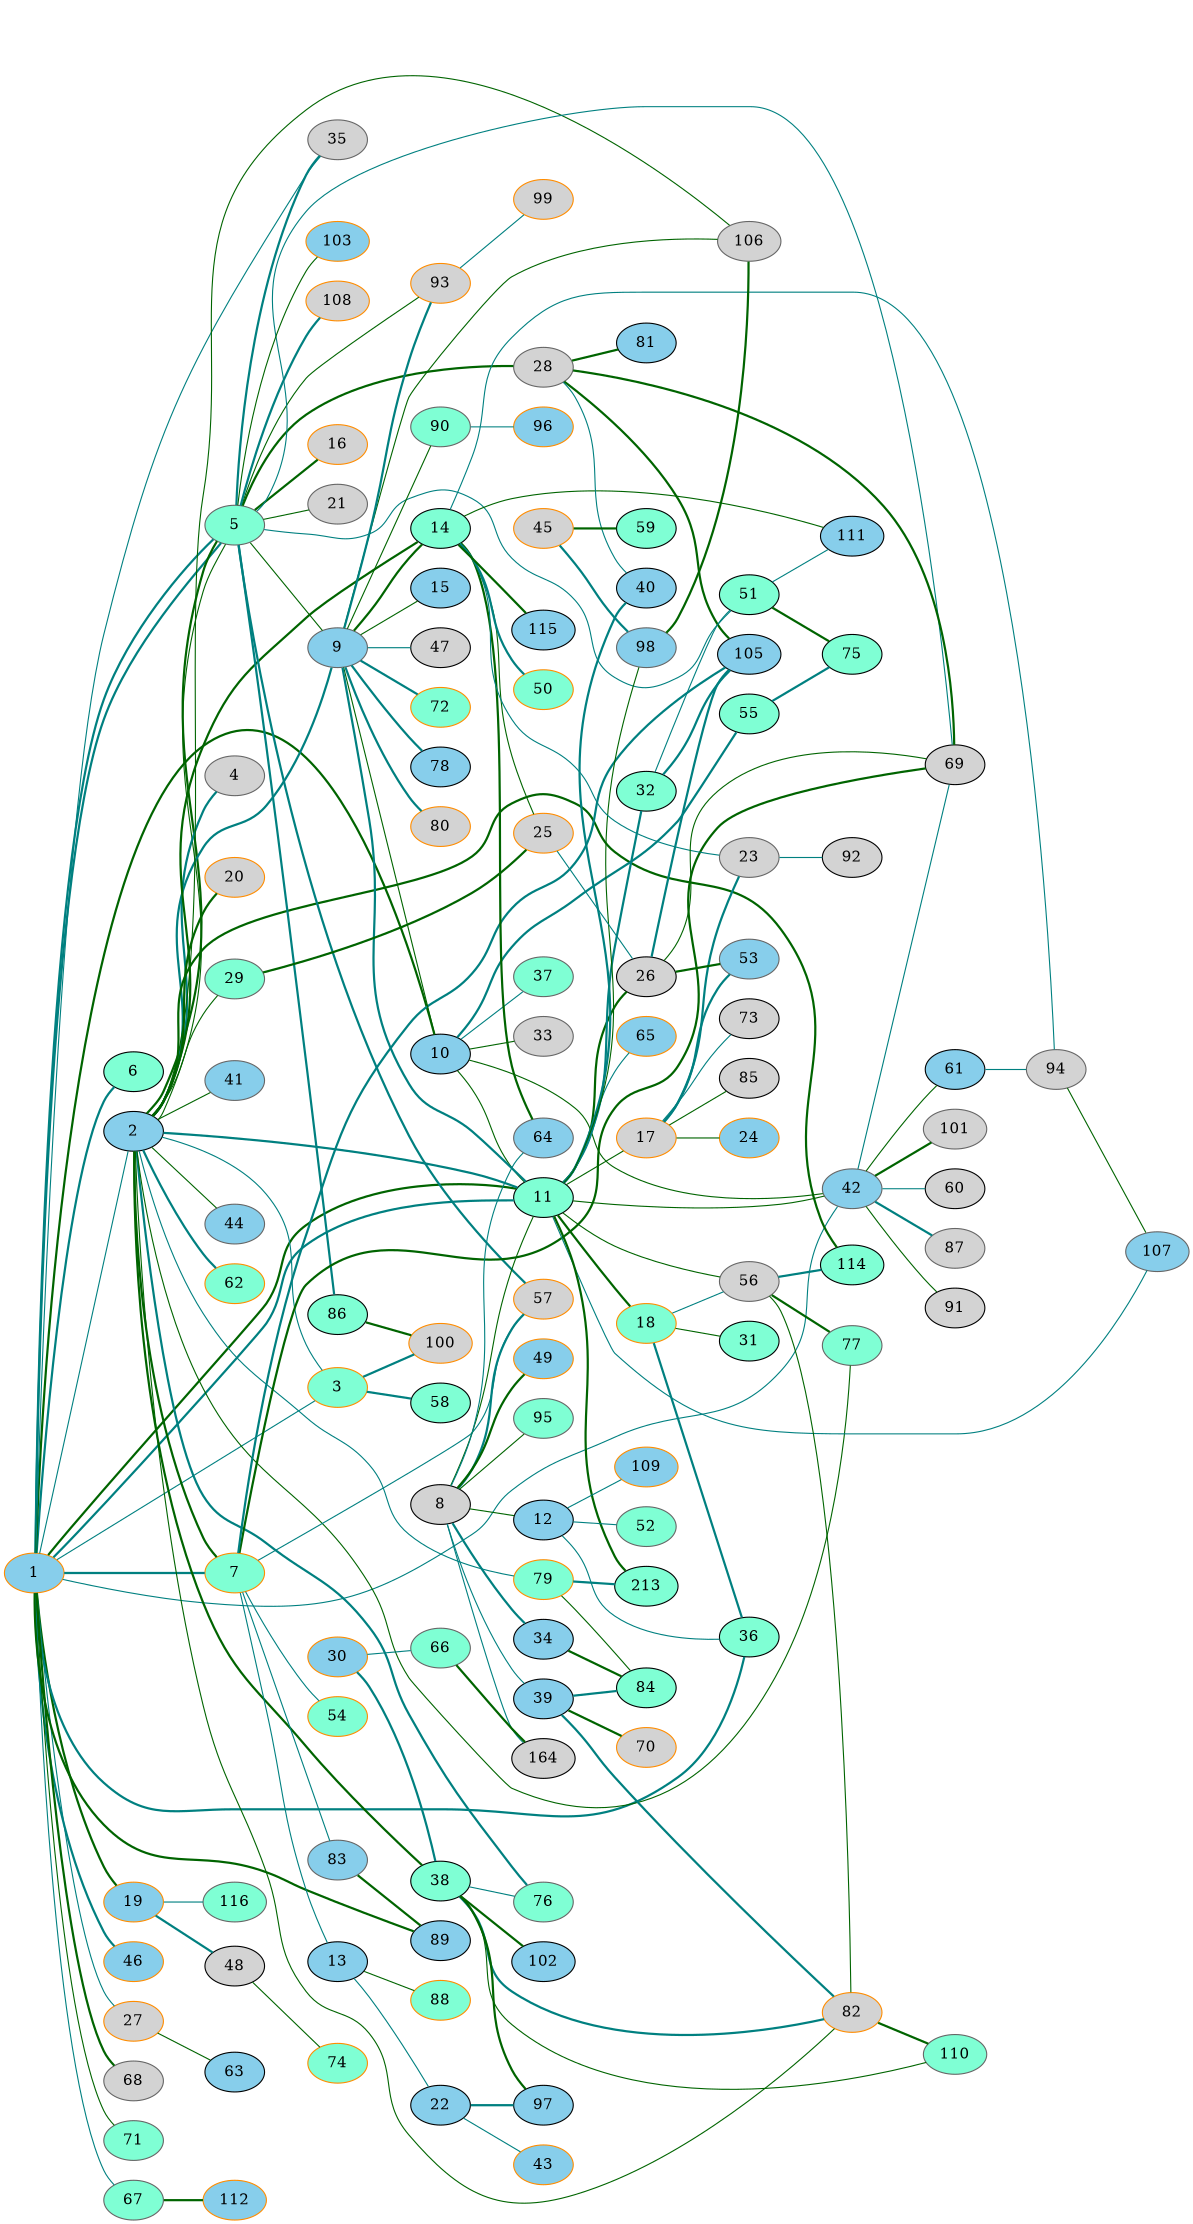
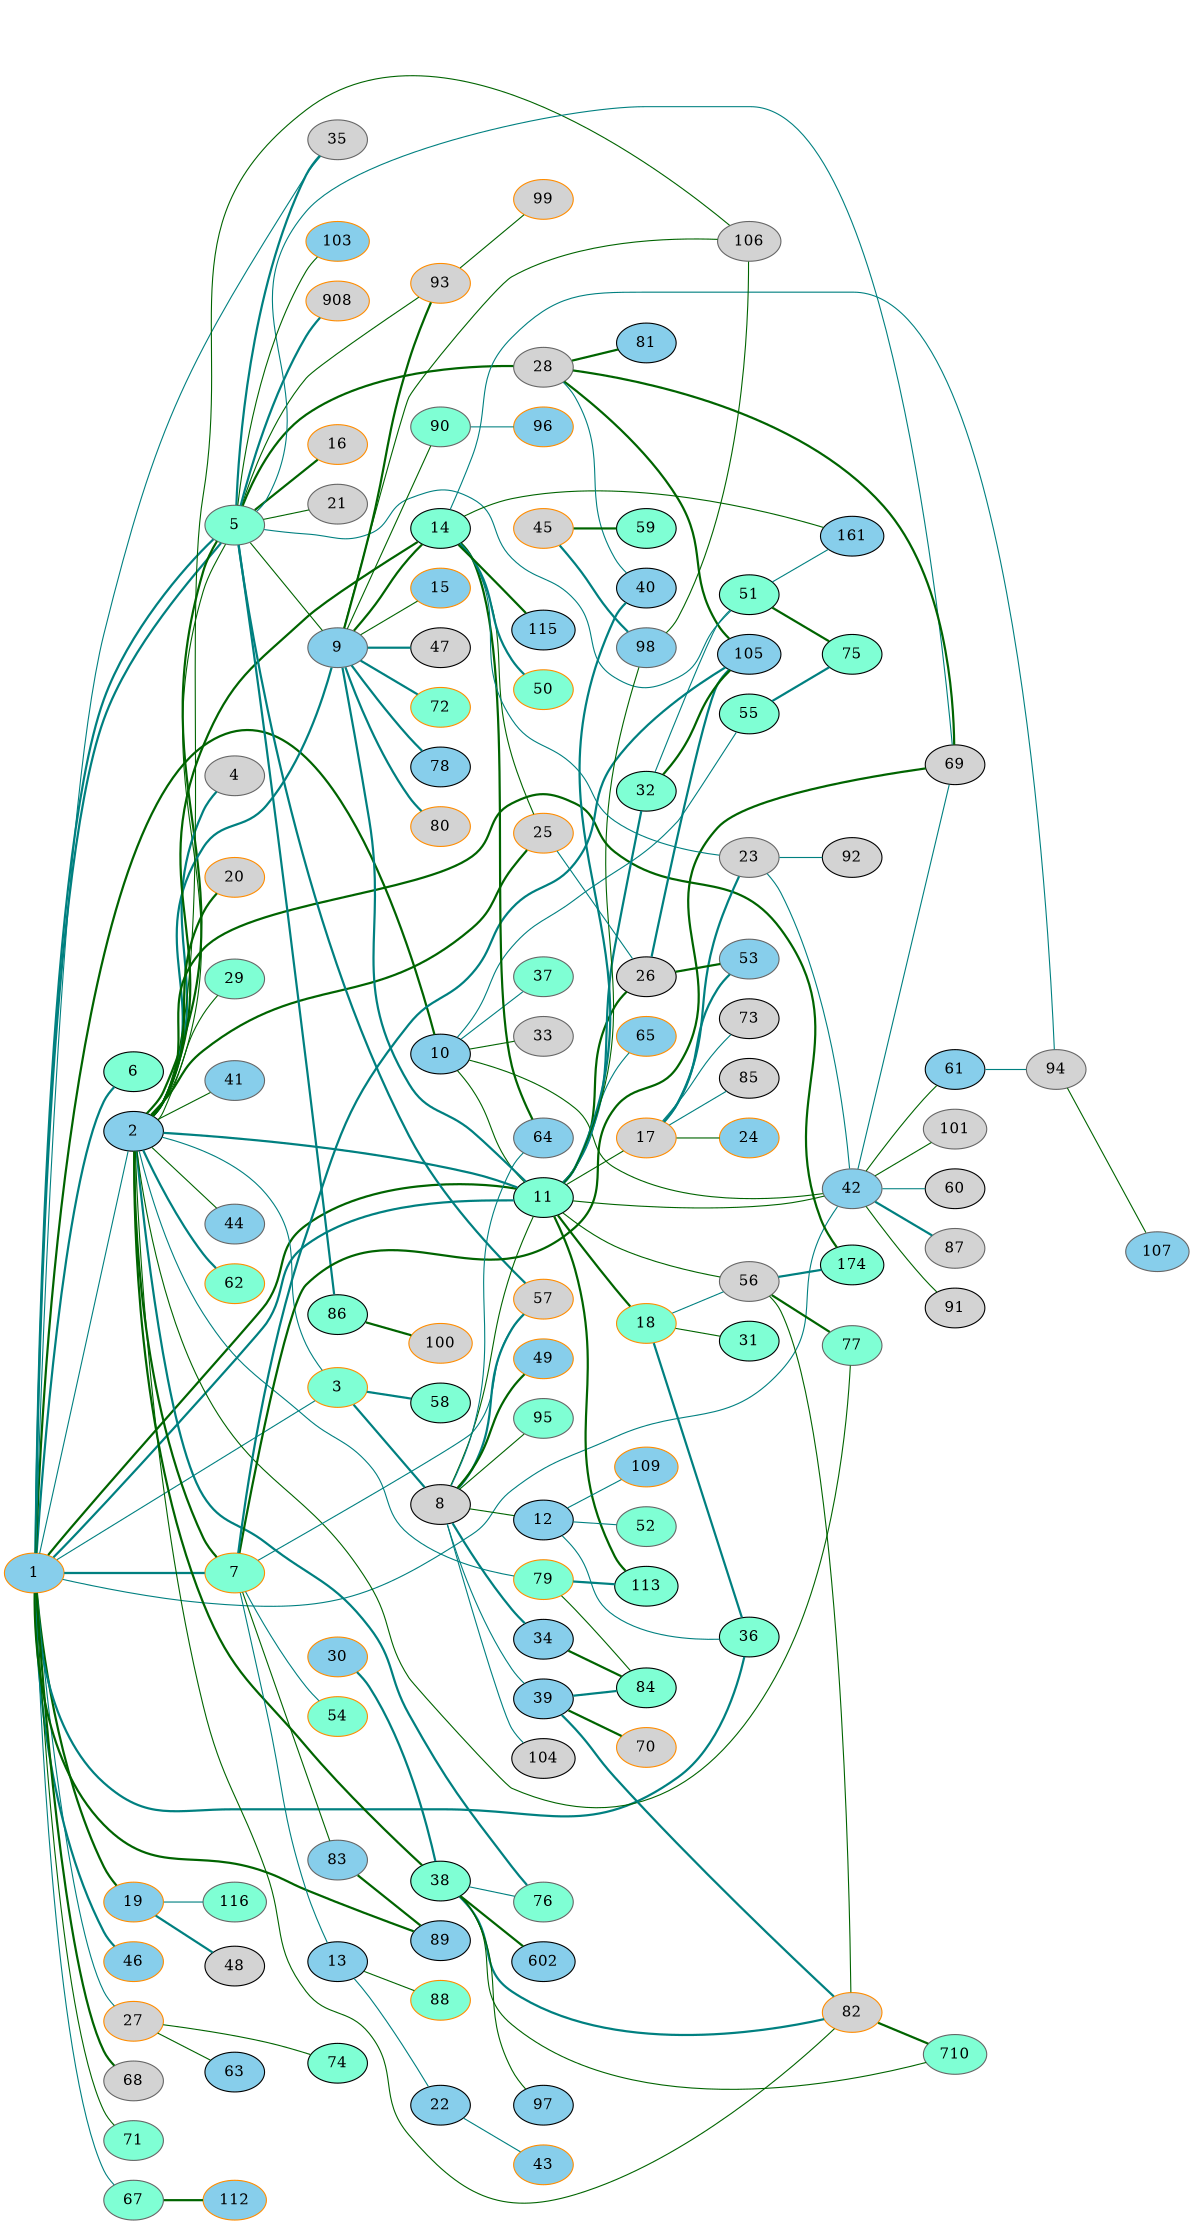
(492, 241) -> (492, 241)
(338, 301) -> (338, 301)
(391, 431) -> (391, 431)
(732, 453) -> (732, 453)
(852, 536) -> (852, 536)
(441, 588) -> (441, 588)
(389, 648) -> (389, 648)
(696, 722) -> (696, 722)
(731, 782) -> none
(389, 851) -> none
(578, 897) -> (578, 897)
(389, 932) -> (333, 992)
none -> (825, 1016)
(698, 1108) -> (698, 1108)
(903, 1159) -> (903, 1159)
(852, 1265) -> (852, 1265)
(389, 1366) -> (389, 1446)
(831, 1434) -> none
(646, 1586) -> (646, 1586)
(441, 1648) -> none
(284, 1710) -> (284, 1710)
(543, 1758) -> (543, 1758)
(543, 1962) -> (543, 1962)
(286, 2015) -> (238, 2036)
(496, 2018) -> (496, 2018)
(955, 2054) -> (955, 2054)
(338, 2063) -> (338, 2063)
(492, 2105) -> none
